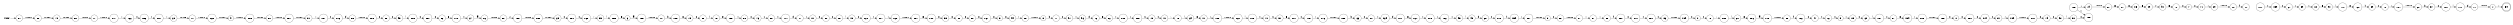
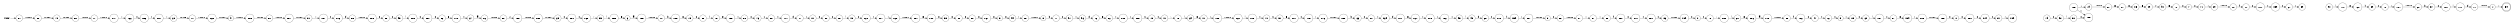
none -> (2252, 7)
(2316, 7) -> none
(2033, 18) -> none
